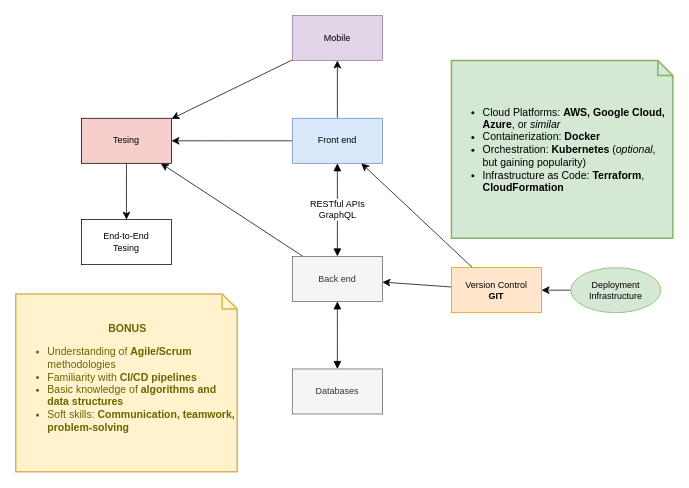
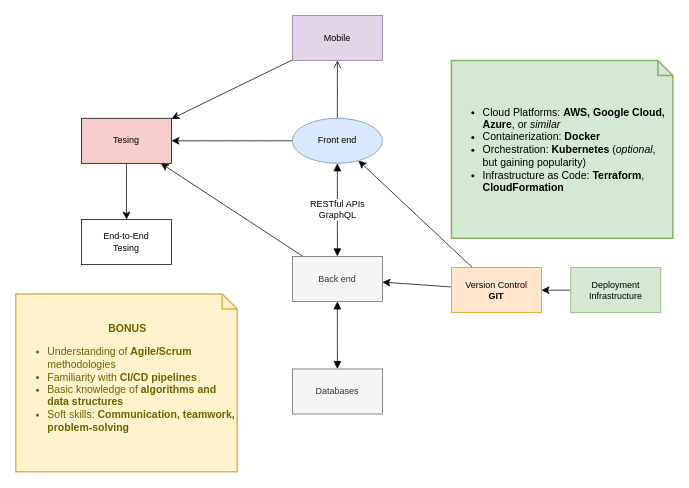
(337, 67) -> (337, 65)
(337, 141) -> (337, 141)
(615, 290) -> (615, 290)
